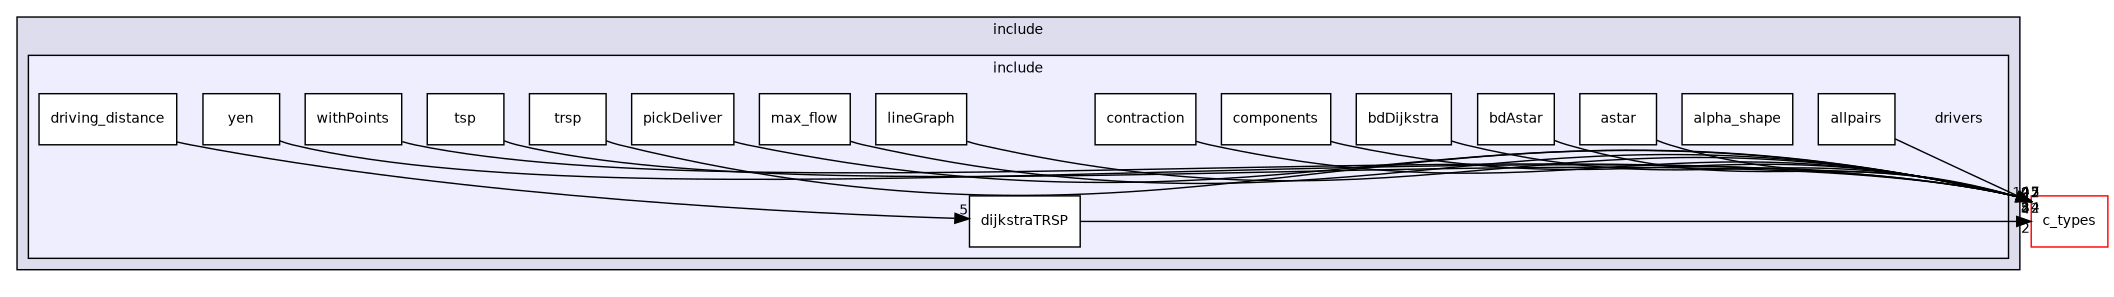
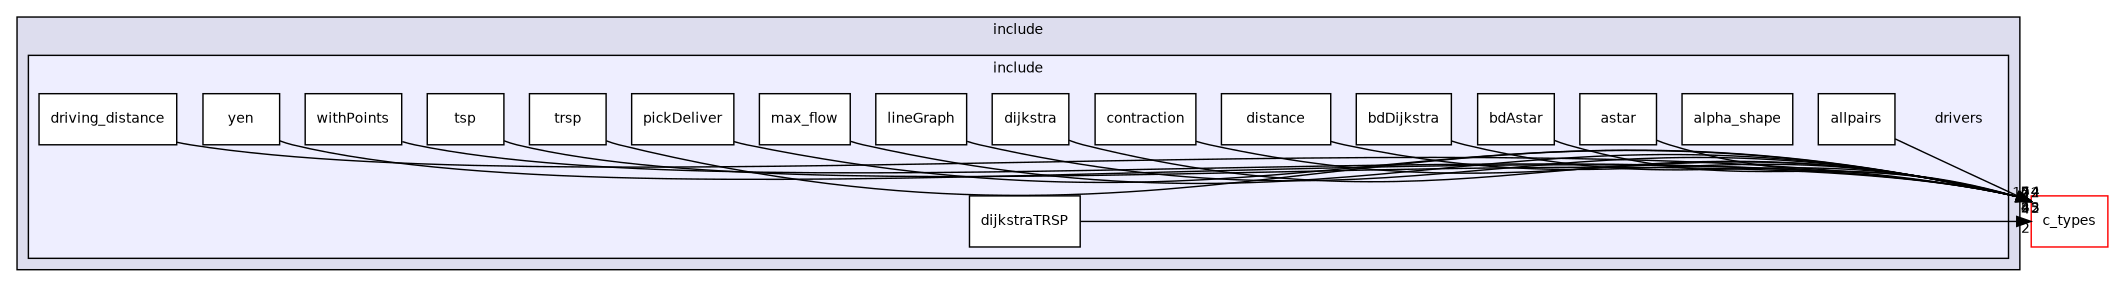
none -> (1031, 119)
(1276, 119) -> (1276, 119)
(564, 194) -> (1098, 161)
